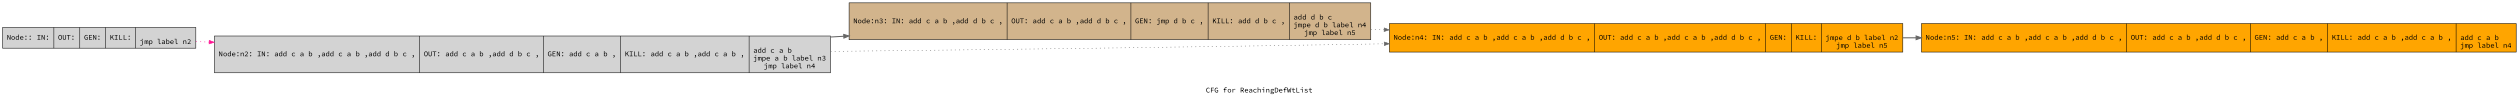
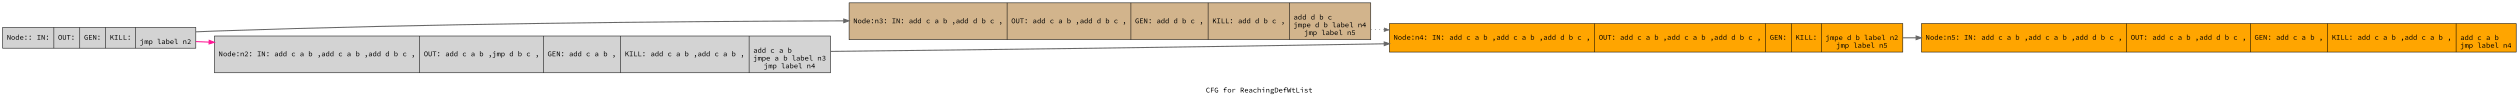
(1170, 21) -> (1170, 21)
(837, 37) -> (520, 24)
(202, 42) -> (202, 42)
(1107, 48) -> (1107, 48)
(482, 54) -> (482, 54)
